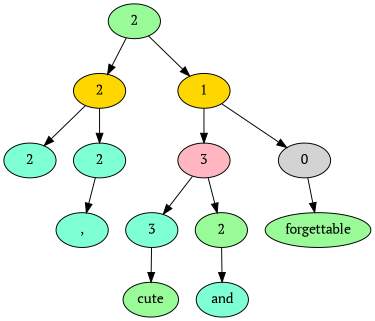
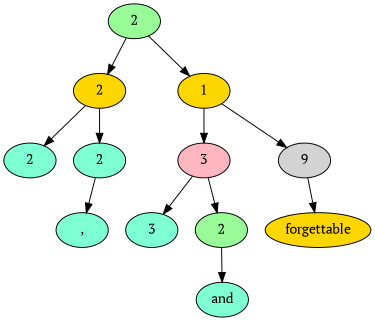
(304, 160) -> (304, 160)
(318, 230) -> (318, 230)
(151, 300) -> none
